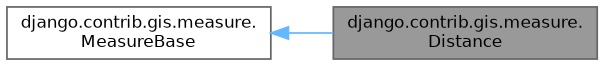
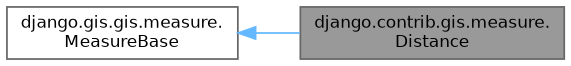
(139, 33) -> (122, 33)
